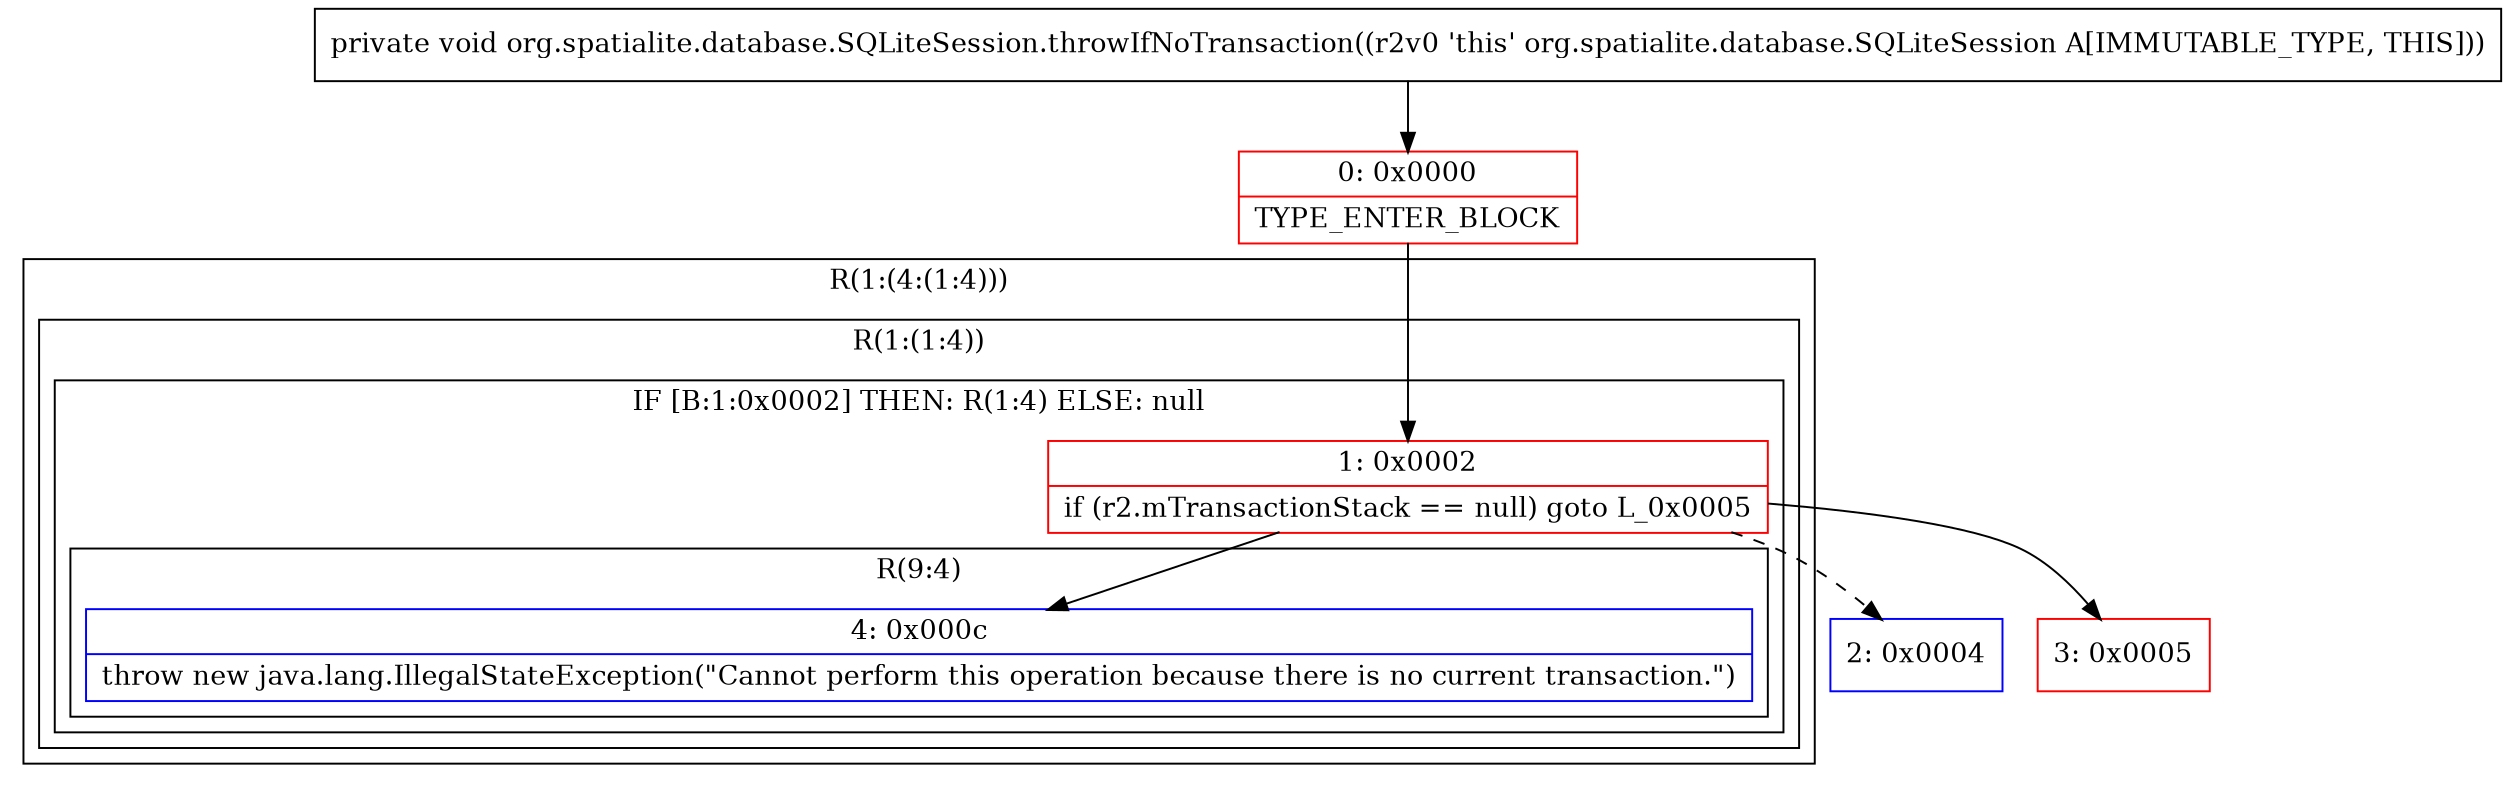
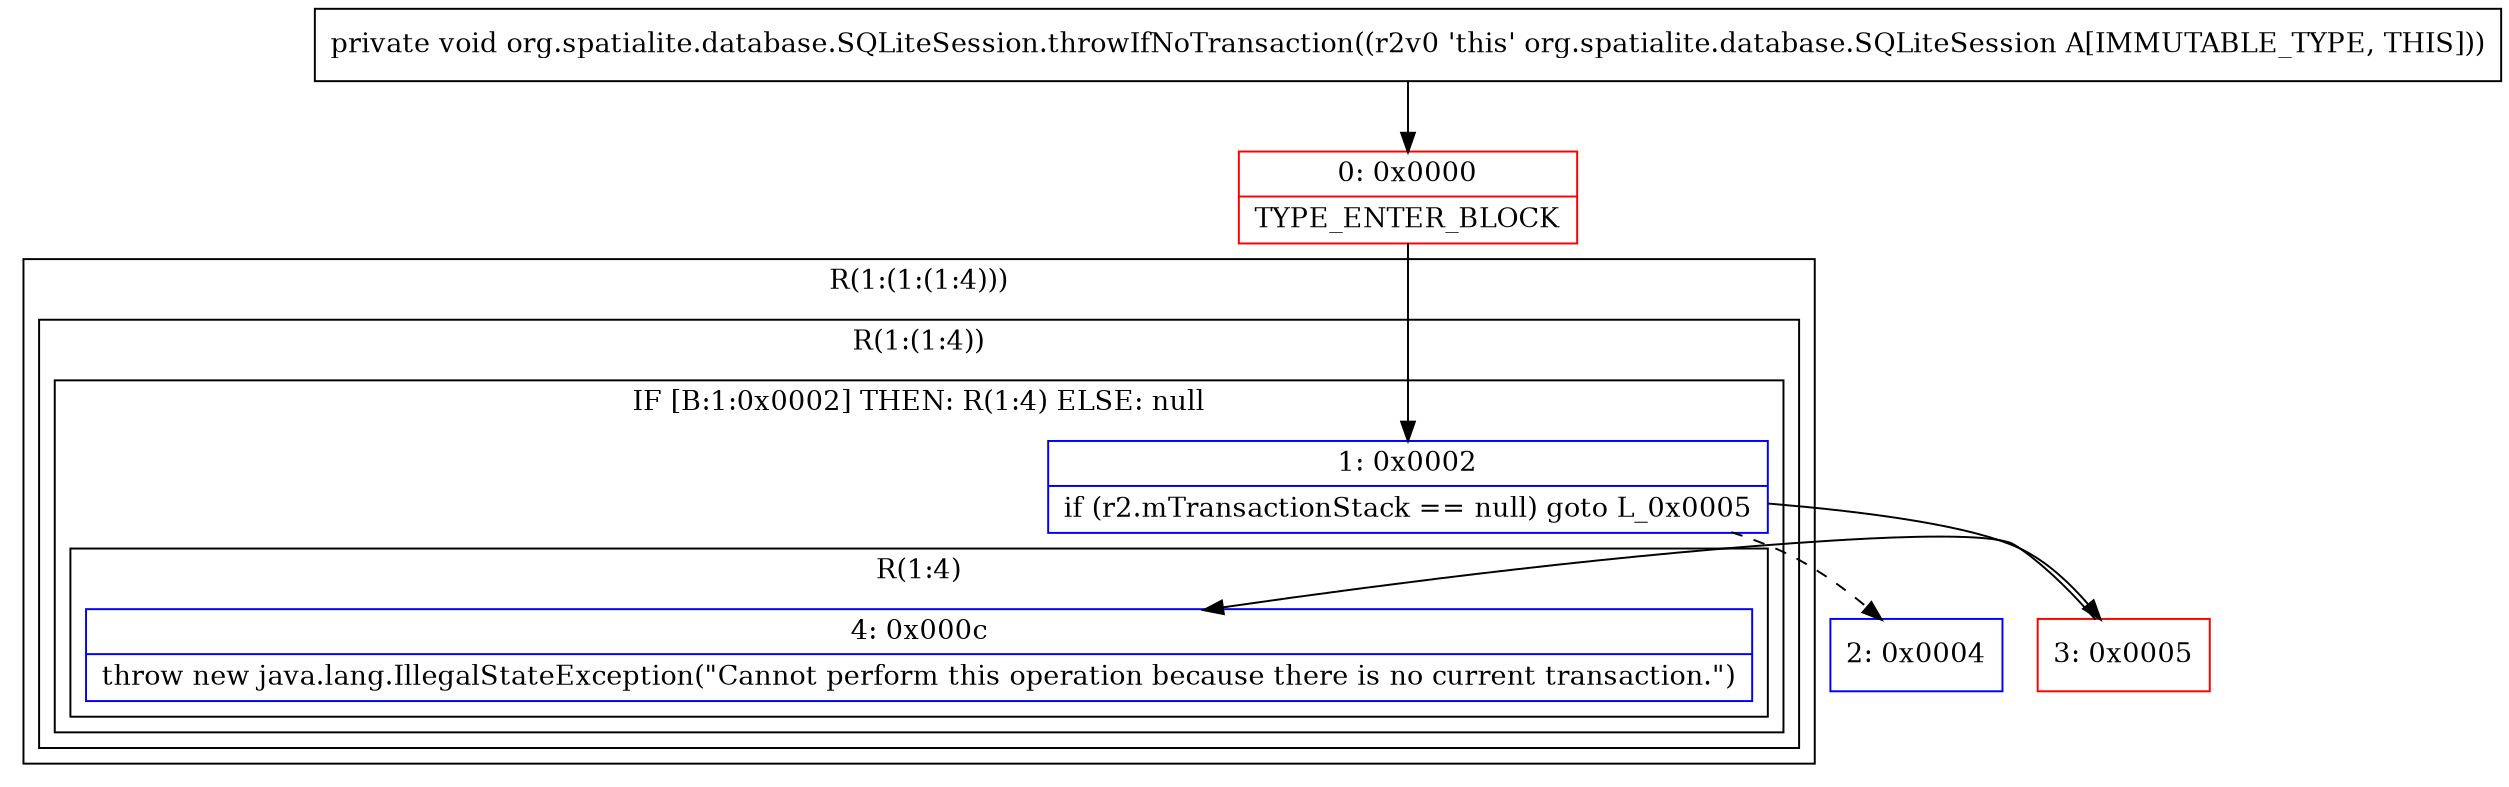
(919, 282) -> (919, 282)
(1408, 487) -> (1408, 487)
(1173, 568) -> (1583, 562)
(919, 571) -> (919, 571)
